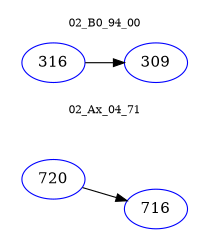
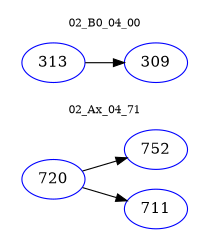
(105, 24) -> (105, 24)
(53, 63) -> (53, 63)
none -> (156, 150)
(156, 209) -> (156, 209)
